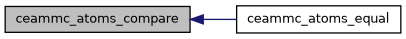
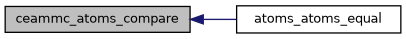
(319, 19) -> (319, 19)
